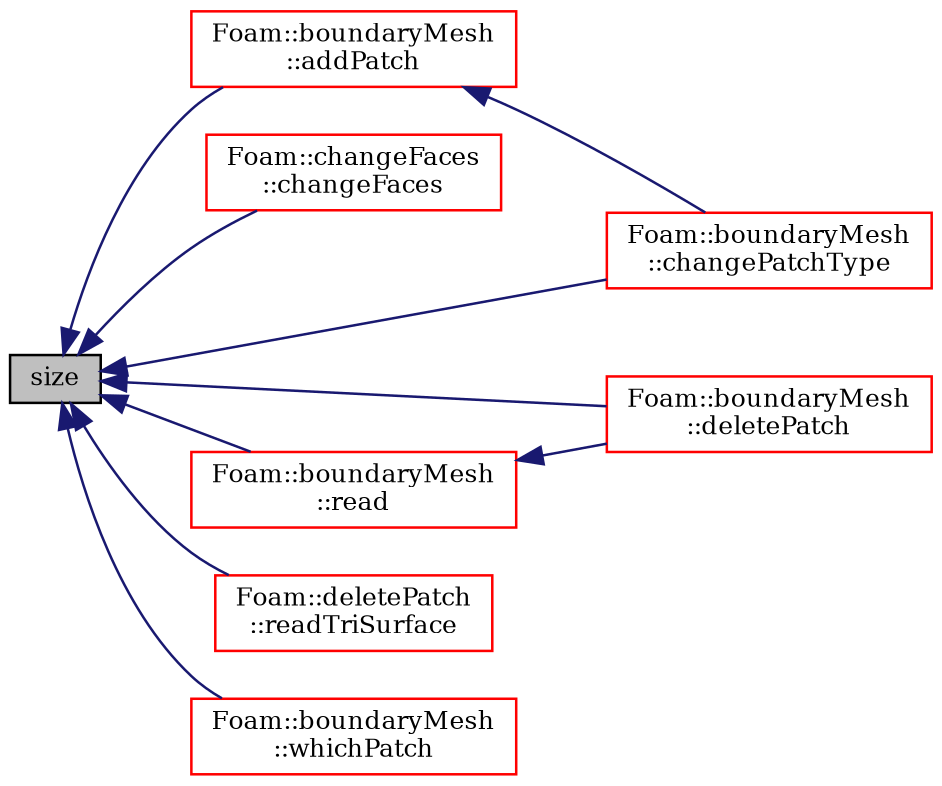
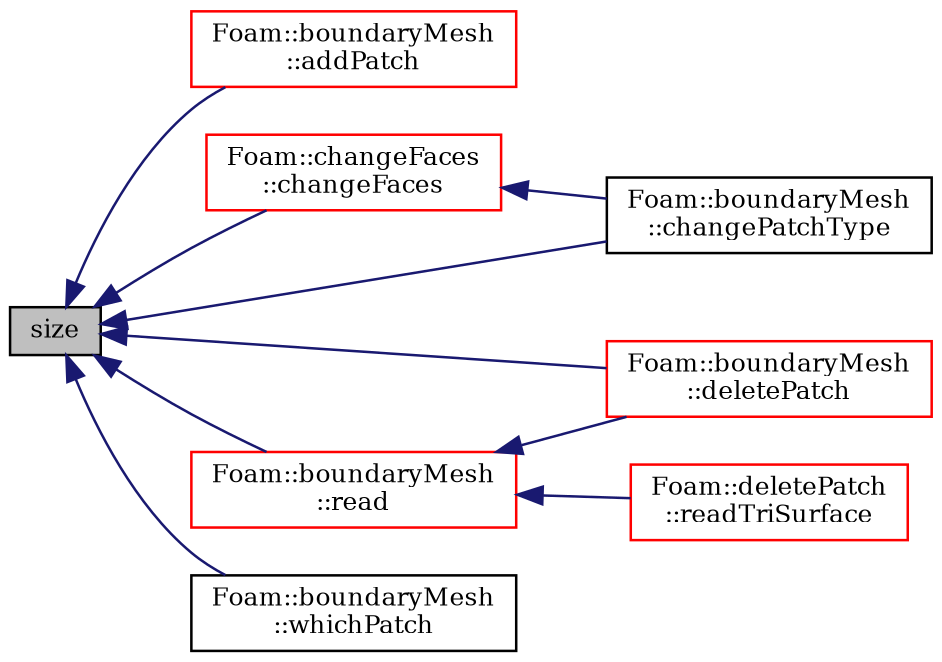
(598, 151) -> (567, 194)
(769, 251) -> (769, 215)
(146, 511) -> (587, 497)
(354, 737) -> (354, 613)
